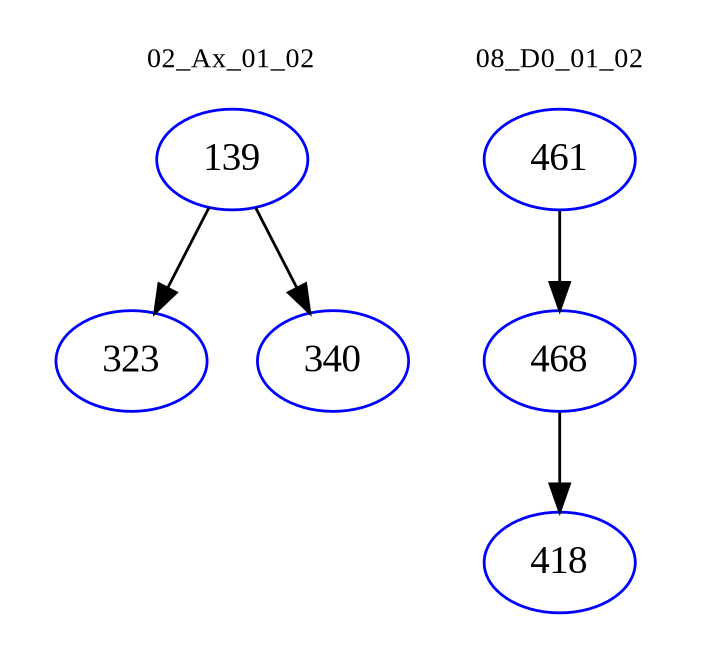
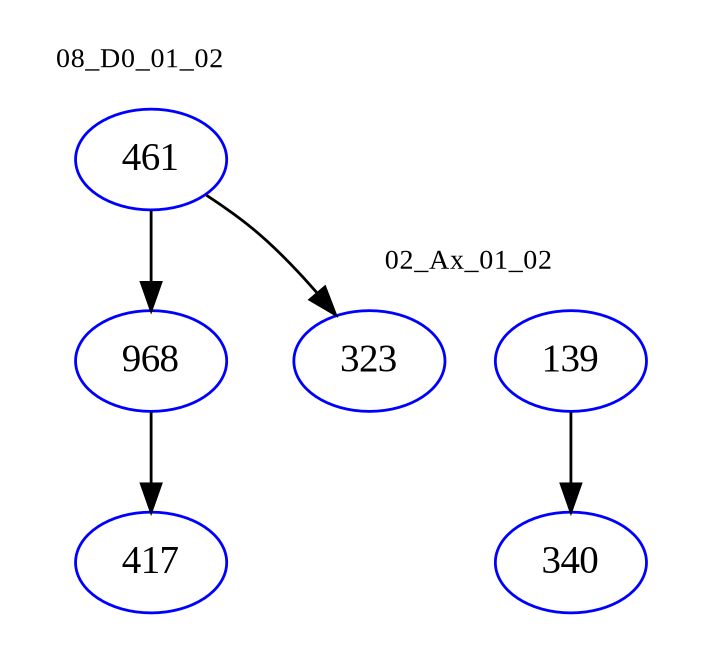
(188, 248) -> (289, 263)
(560, 361) -> (151, 361)
(560, 563) -> (151, 563)
